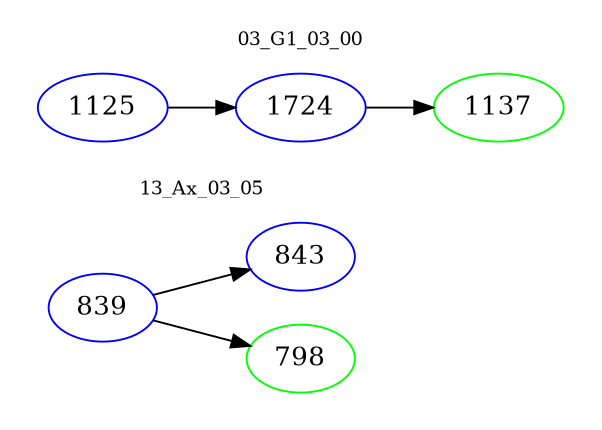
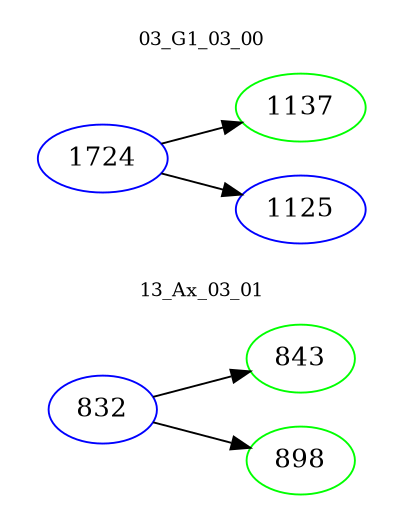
(192, 108) -> (192, 182)
(202, 190) -> (202, 292)
(301, 257) -> (301, 359)
(103, 308) -> (103, 410)
(301, 359) -> (301, 461)
